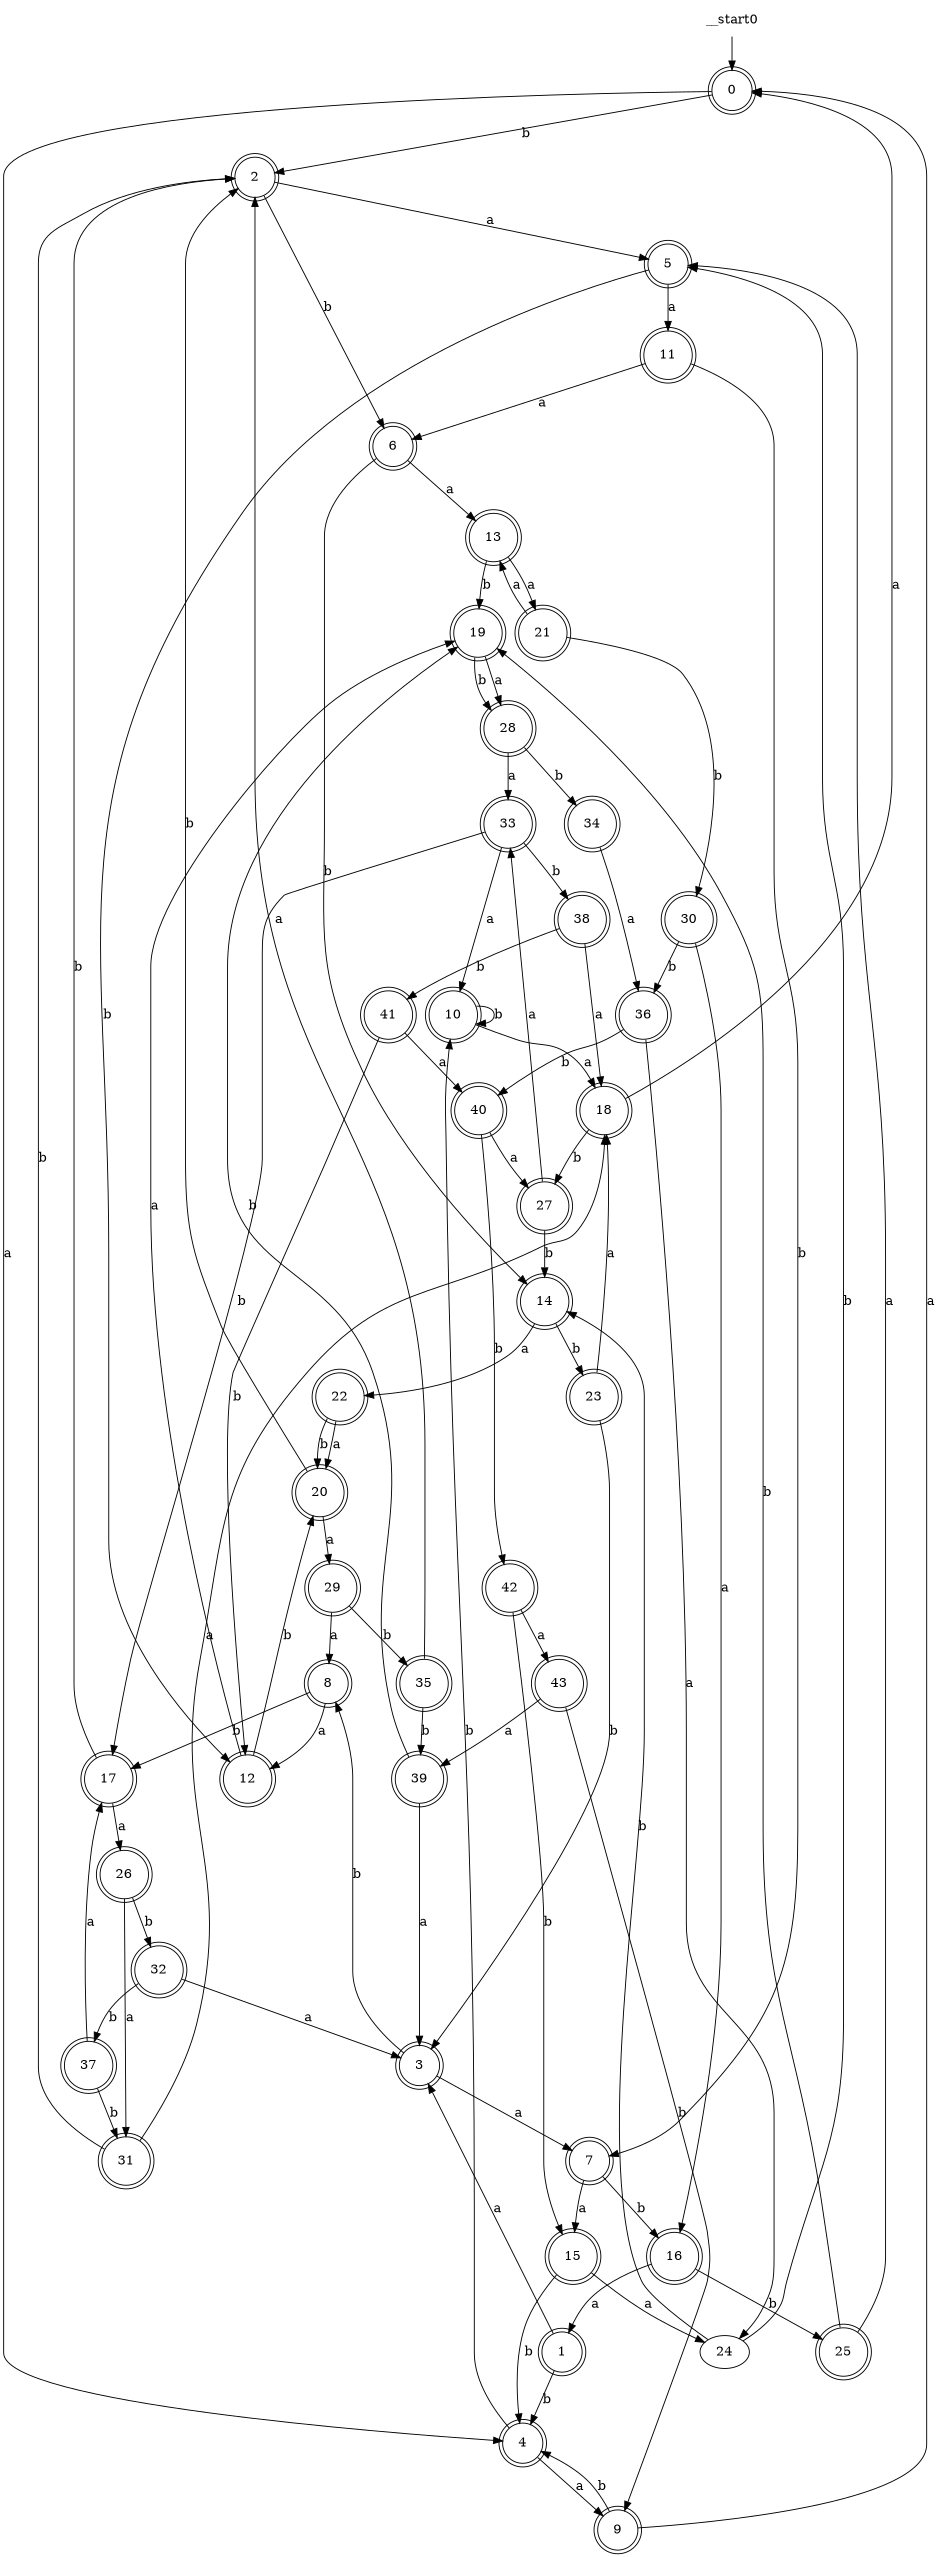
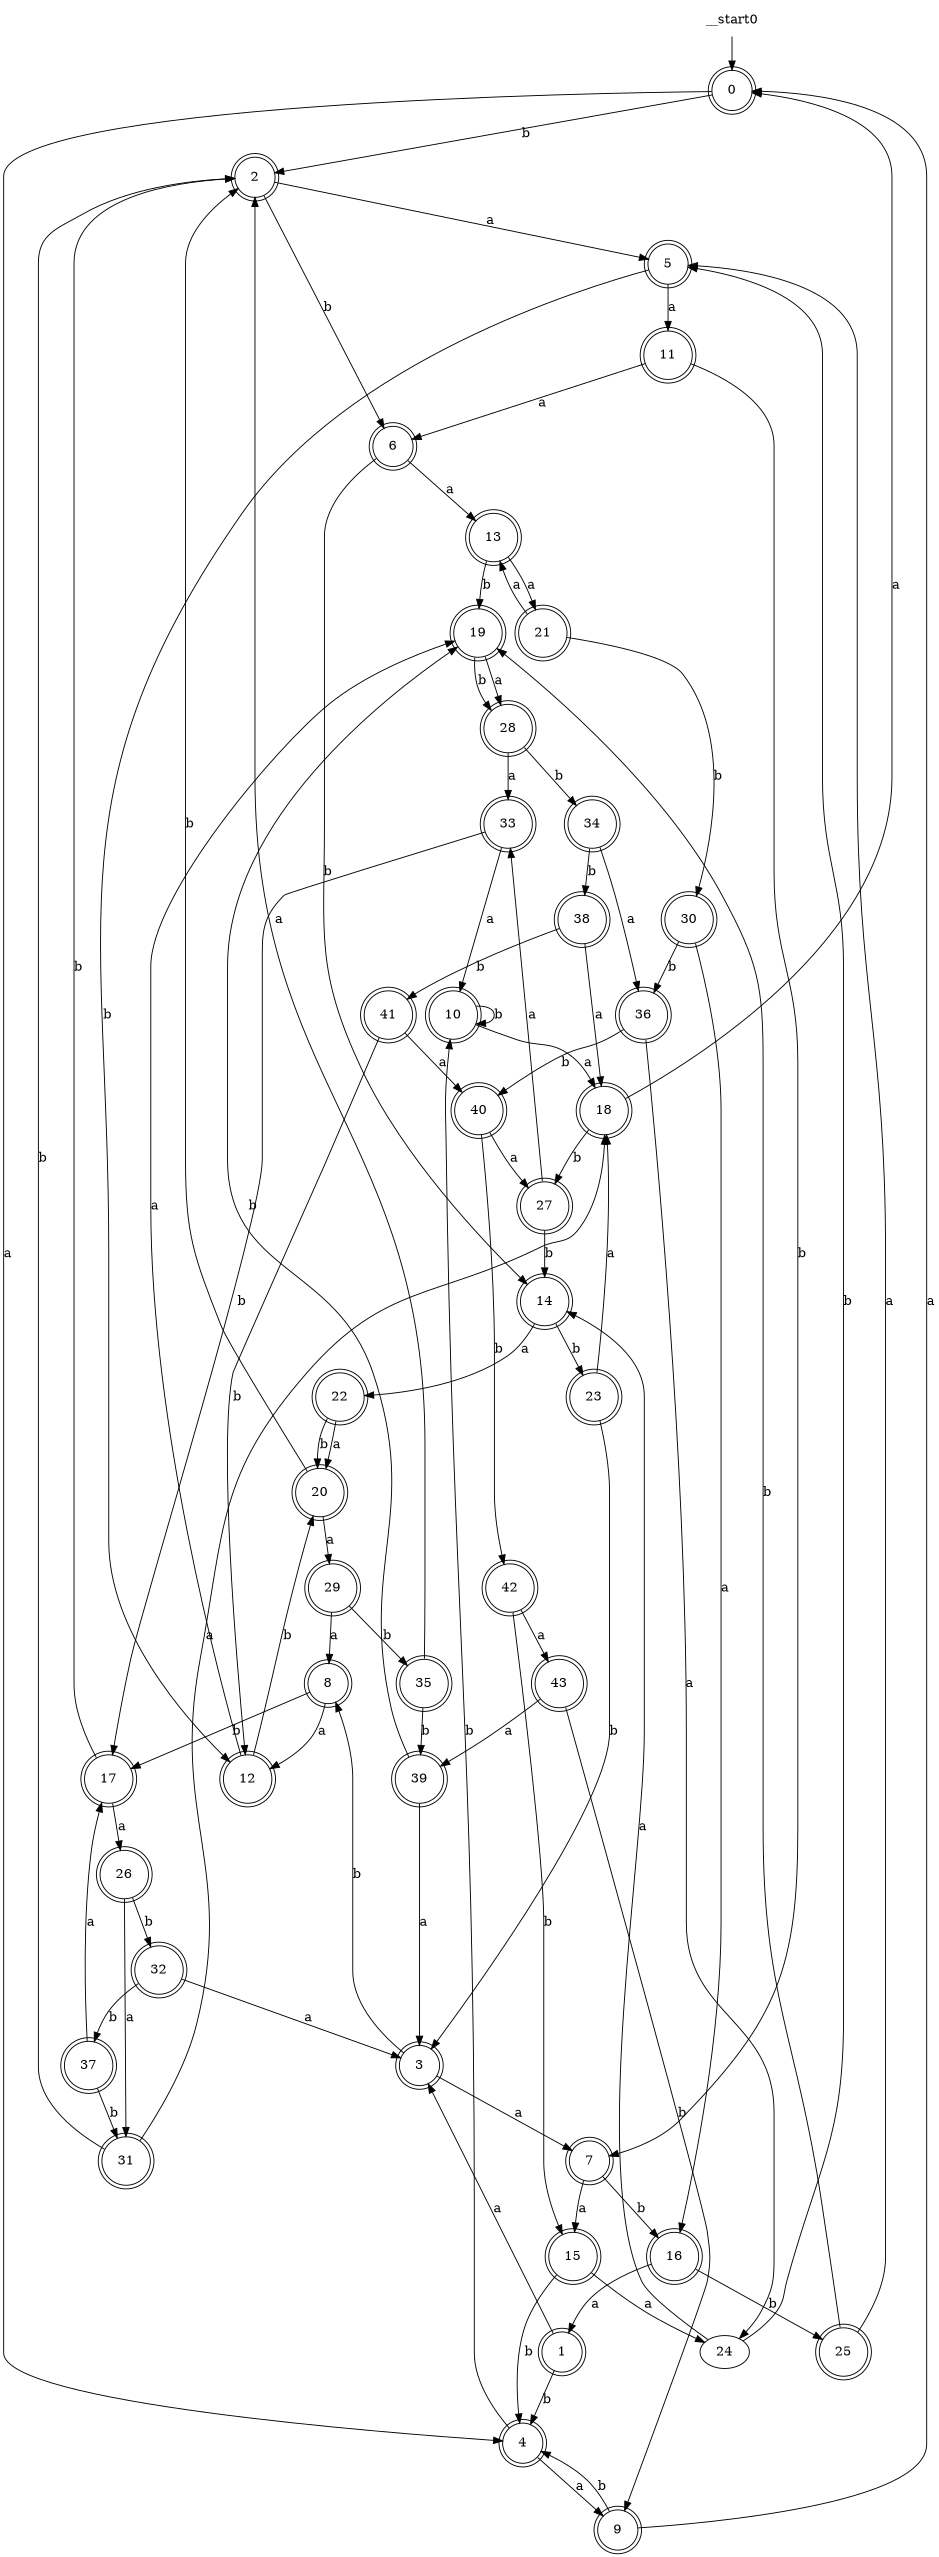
(544, 867) -> (588, 867)
(643, 1827) -> (643, 1827)
